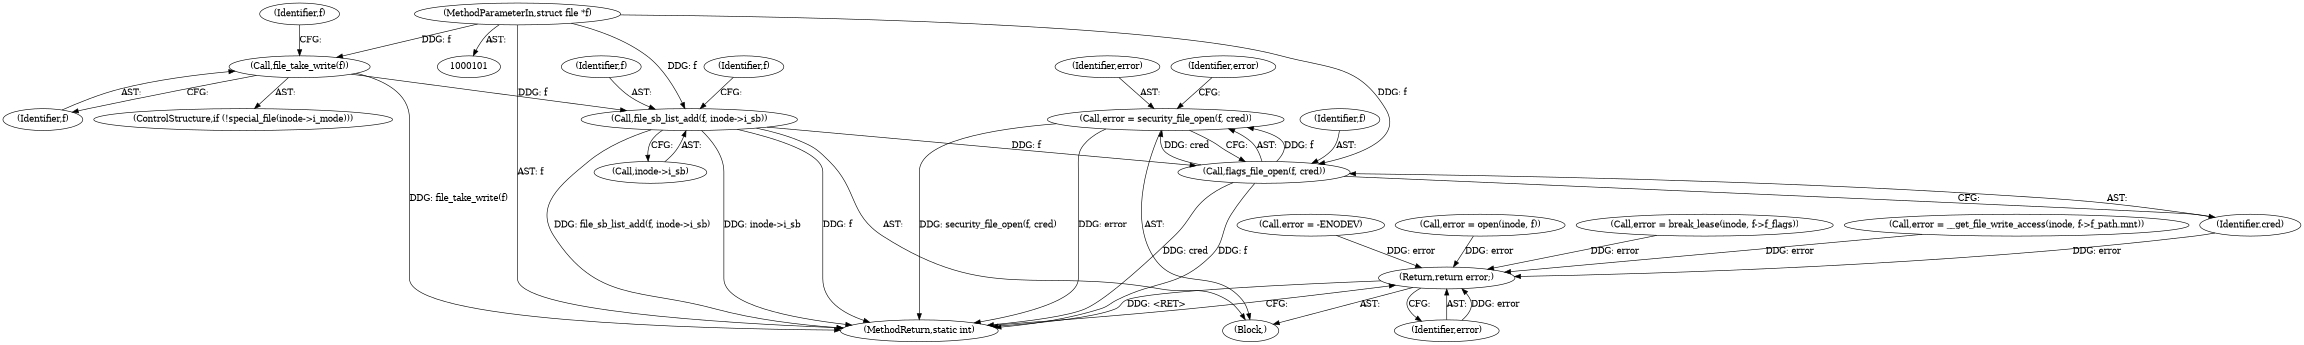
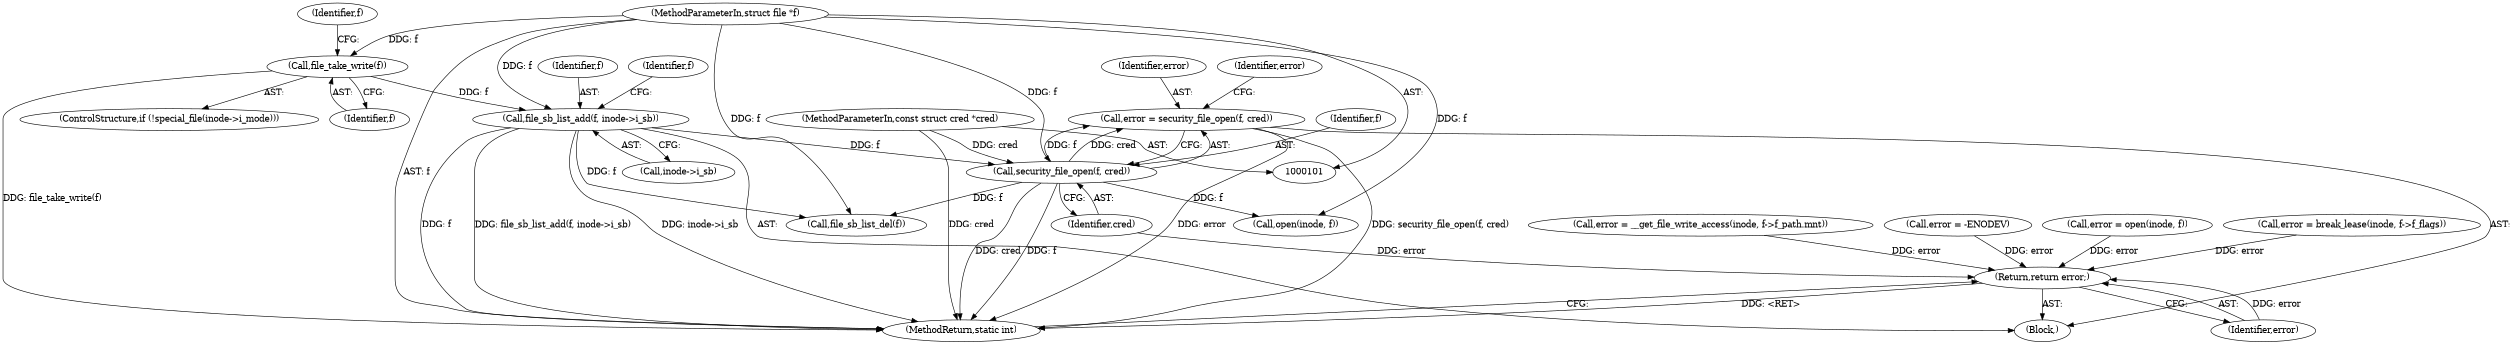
none -> (900, 120)
(1264, 172) -> (1062, 172)
none -> (856, 225)
none -> (1296, 225)
